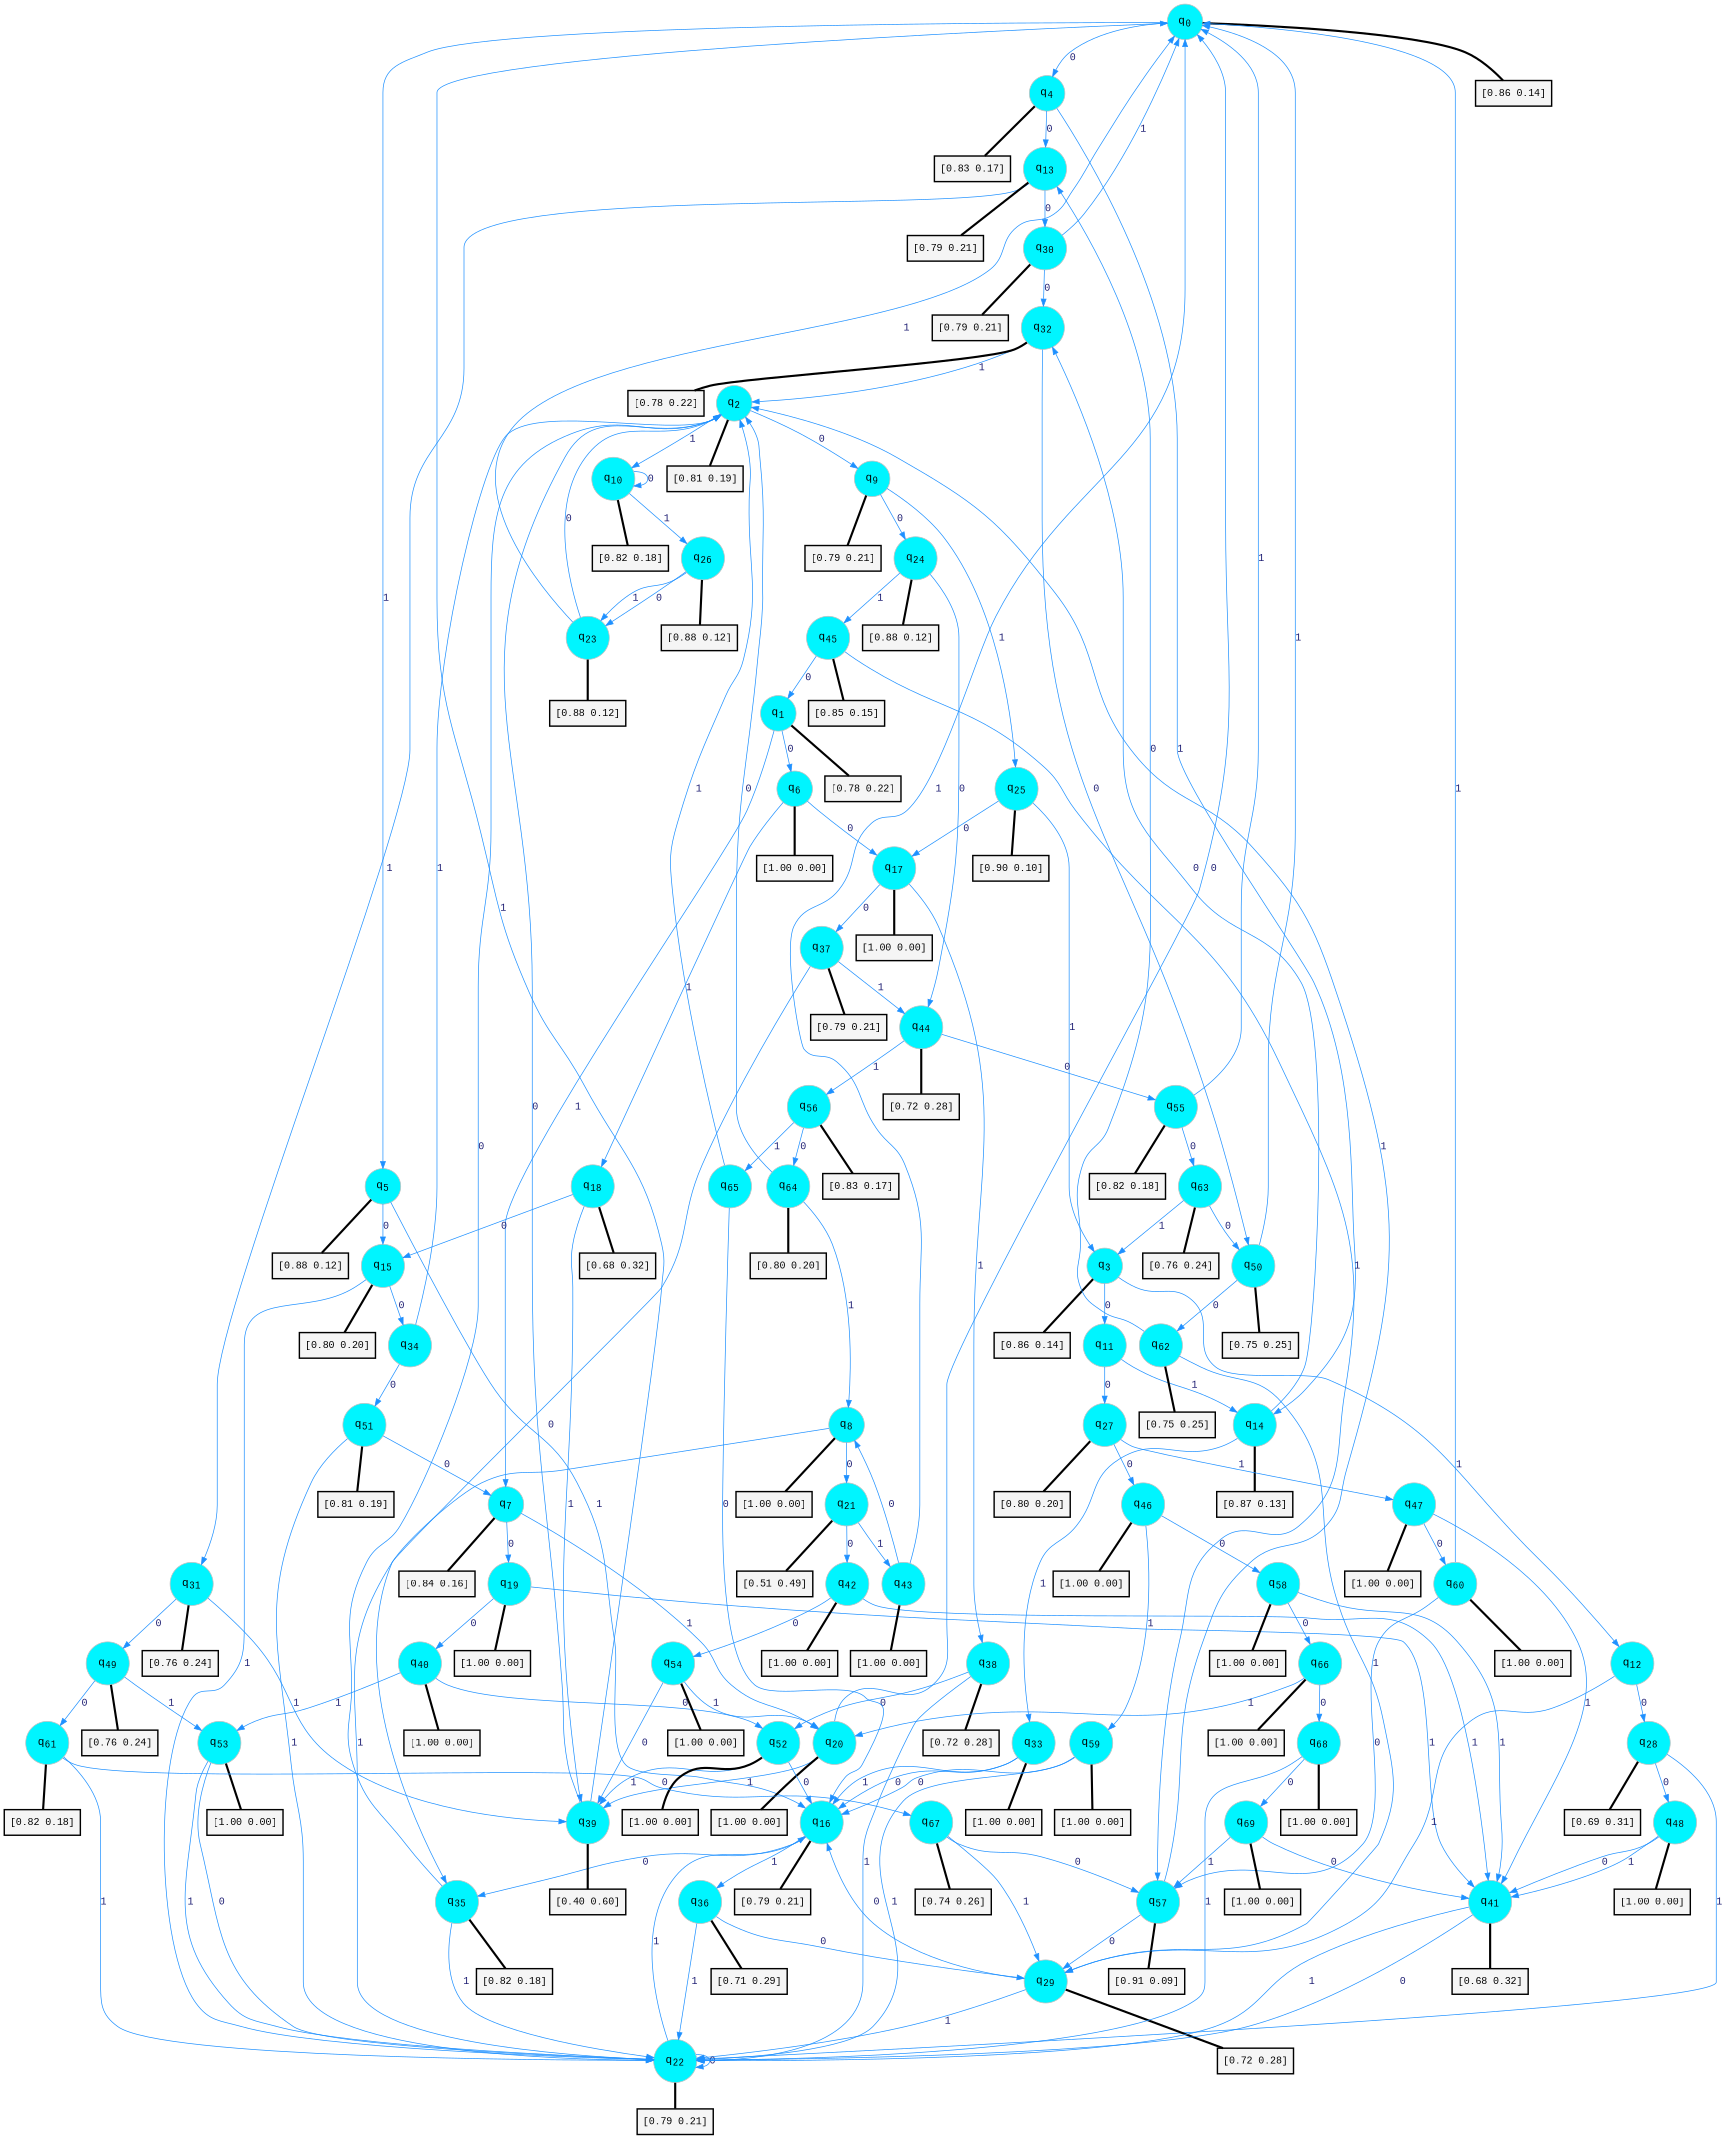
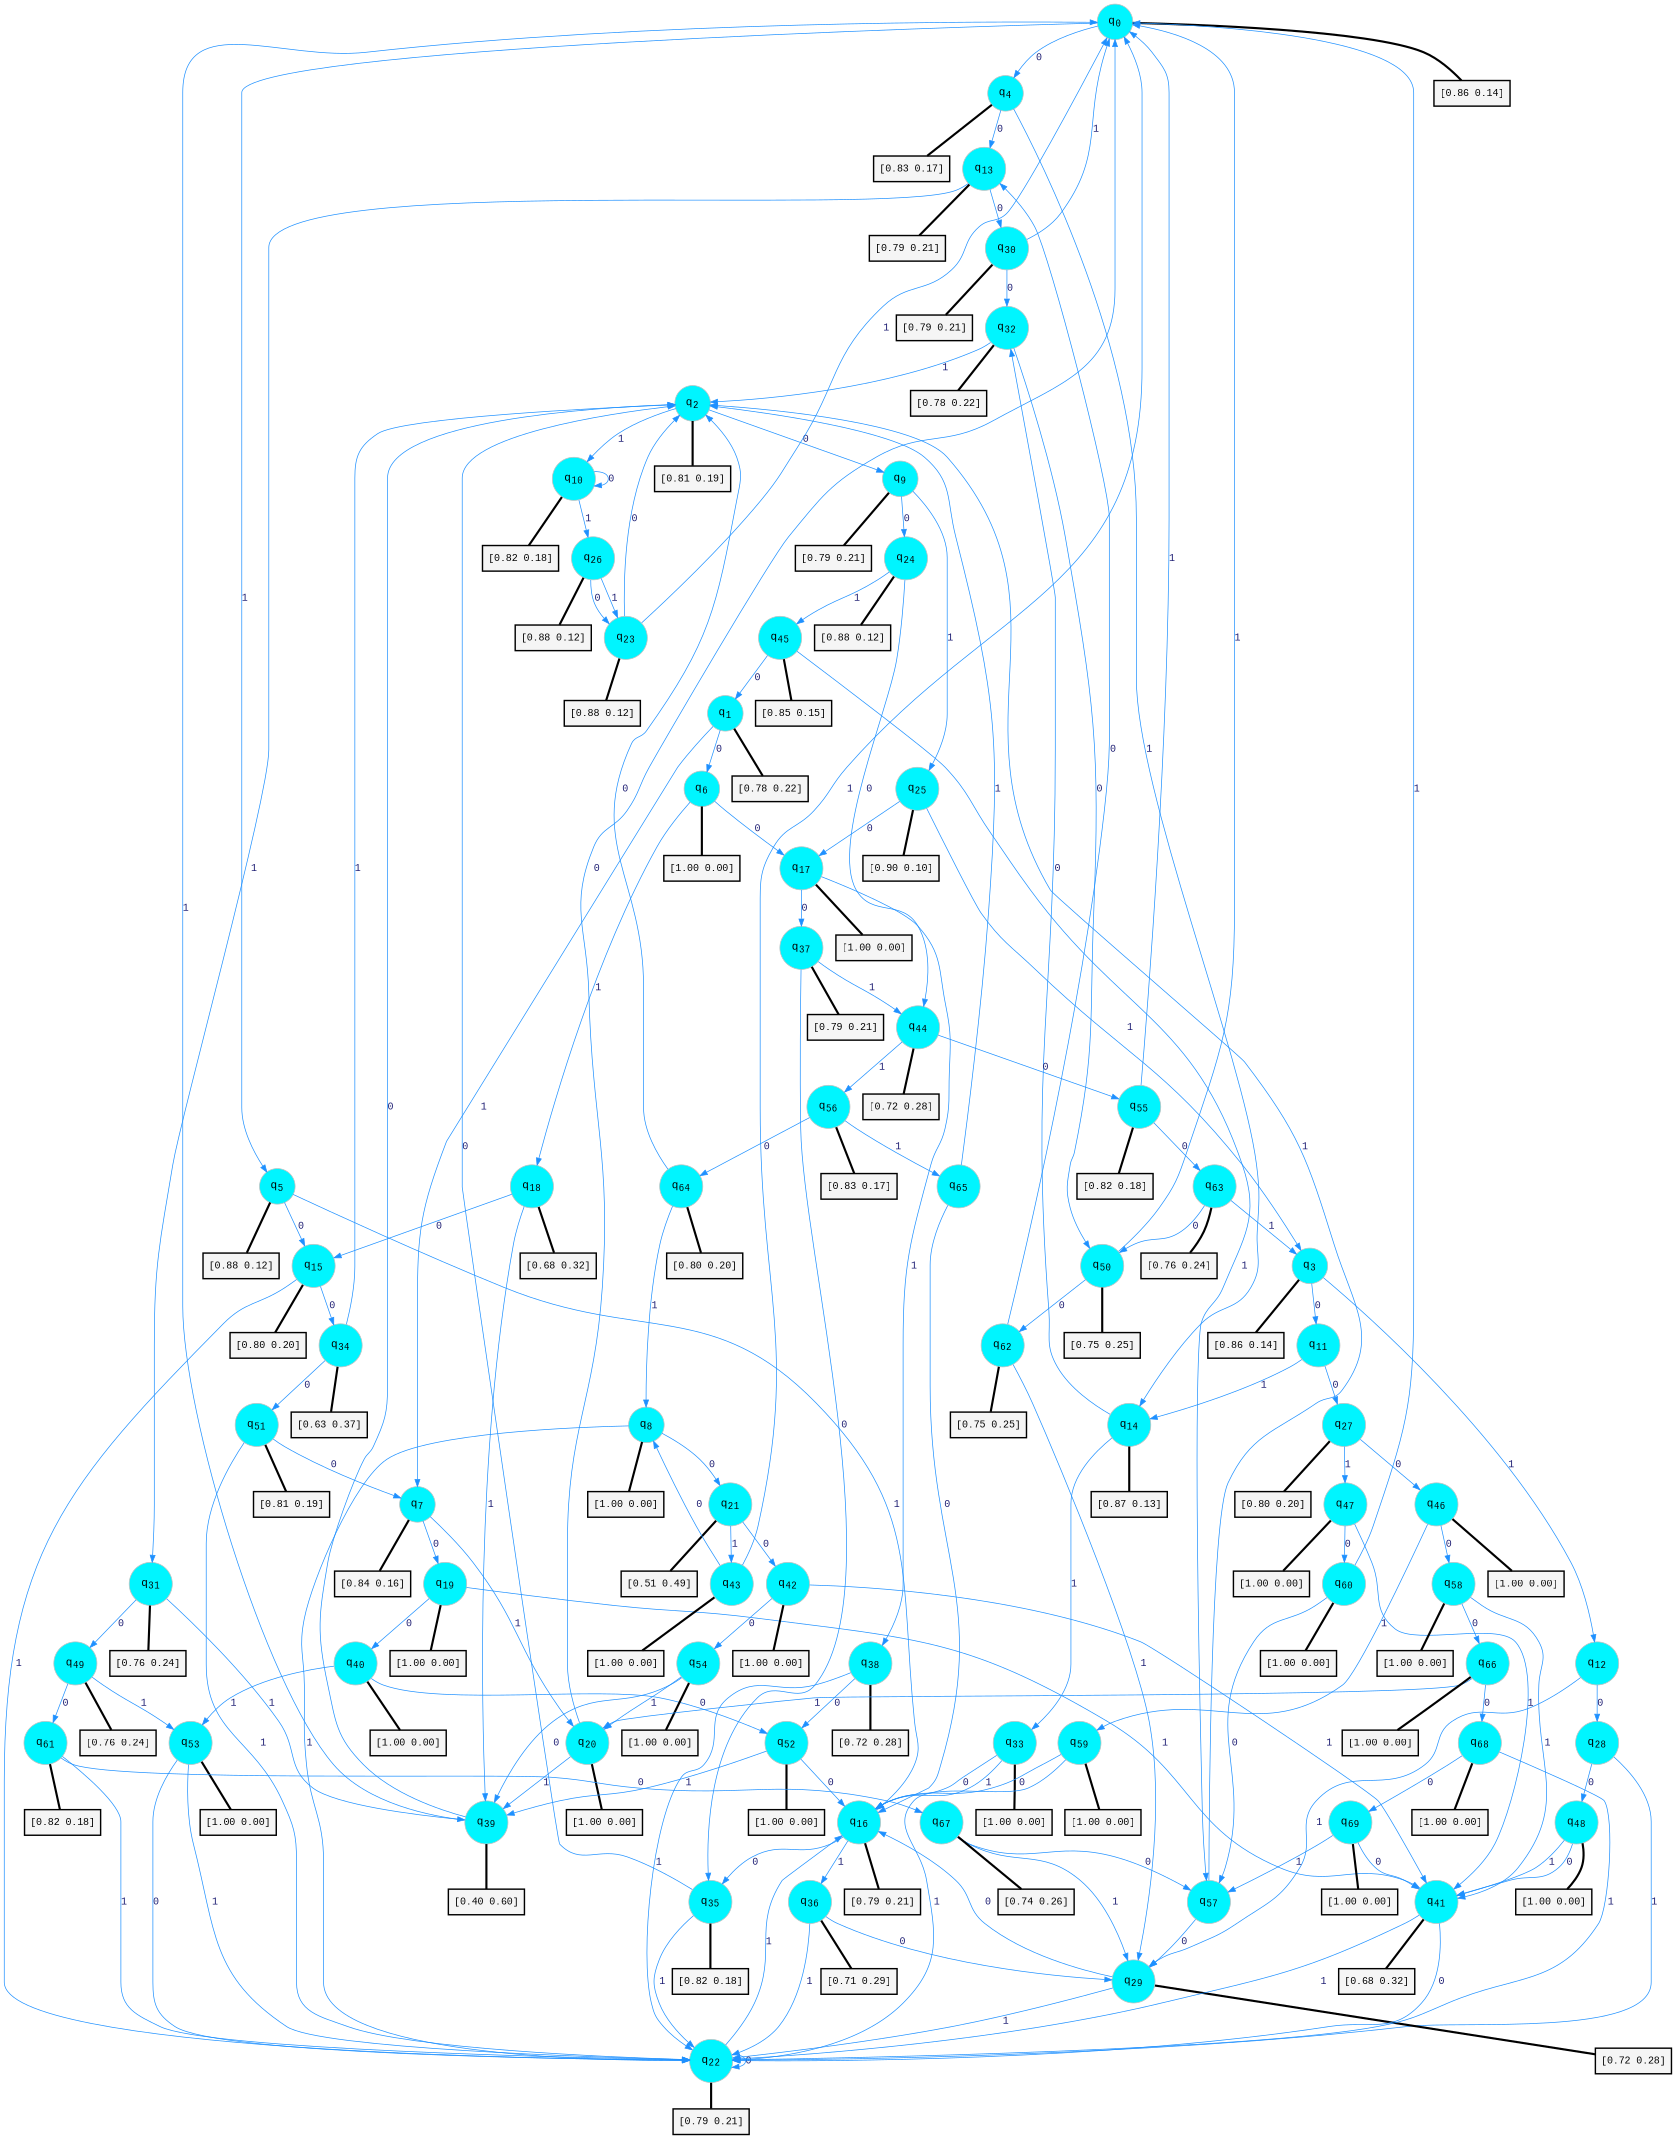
none -> (329, 1425)
(1602, 1822) -> none
(1147, 1981) -> none
